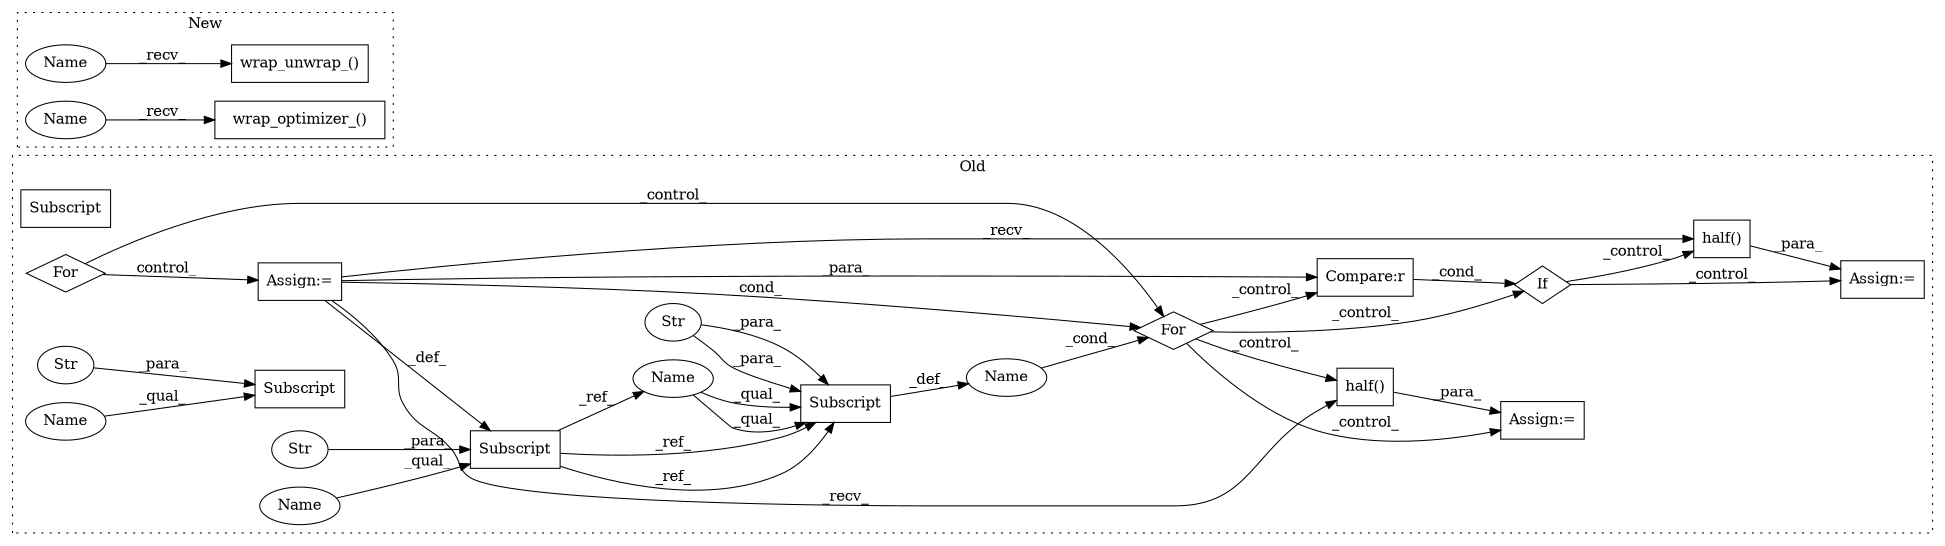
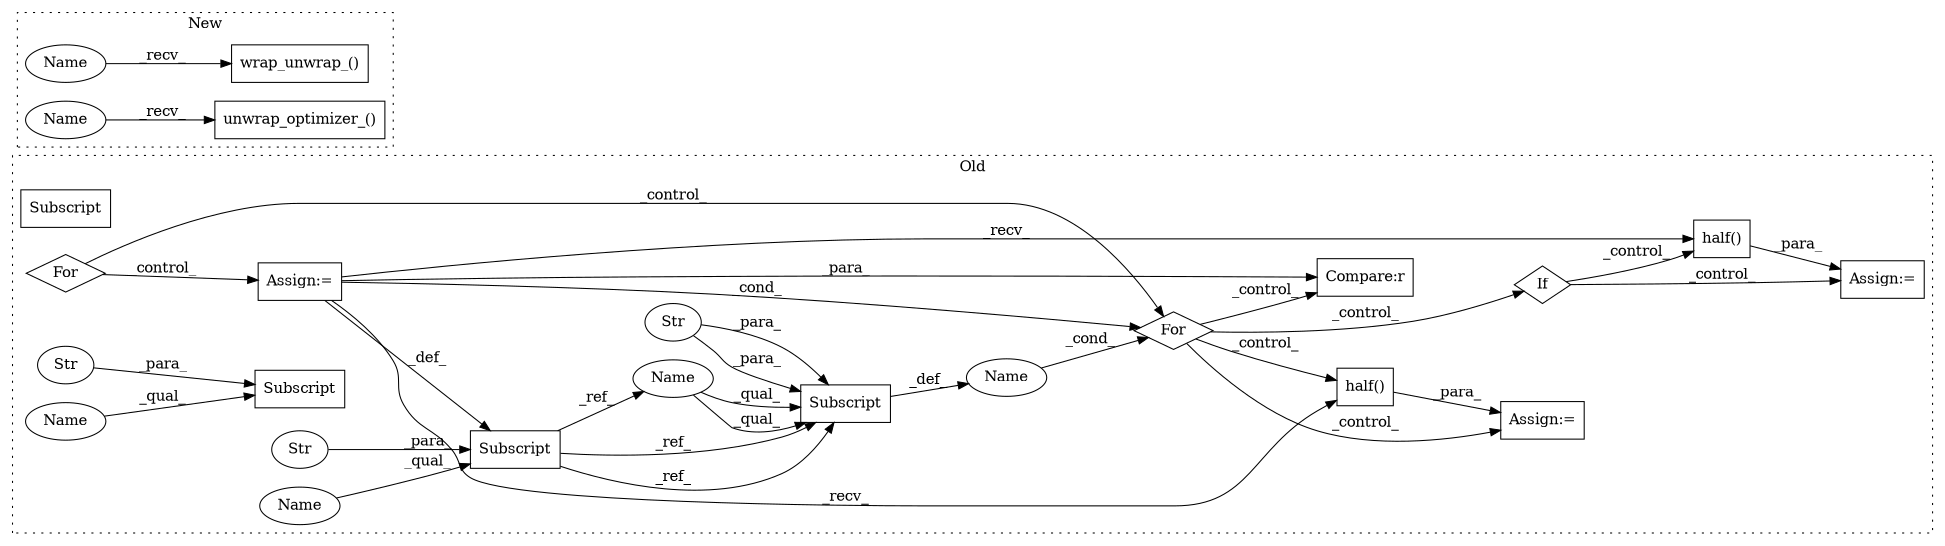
(300, 120) -> (300, 120)
(1459, 281) -> none
